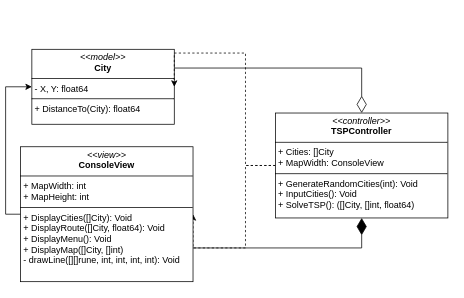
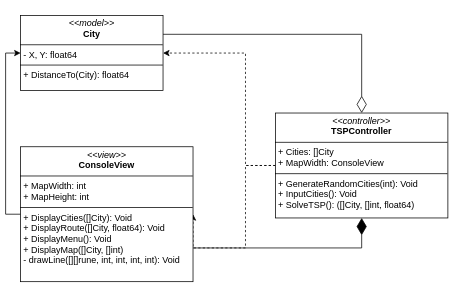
(103, 87) -> (92, 53)
